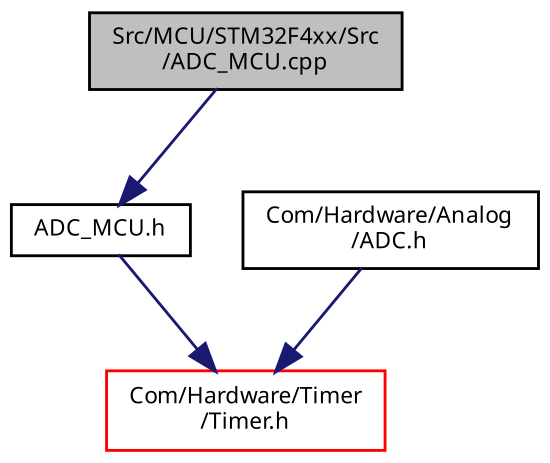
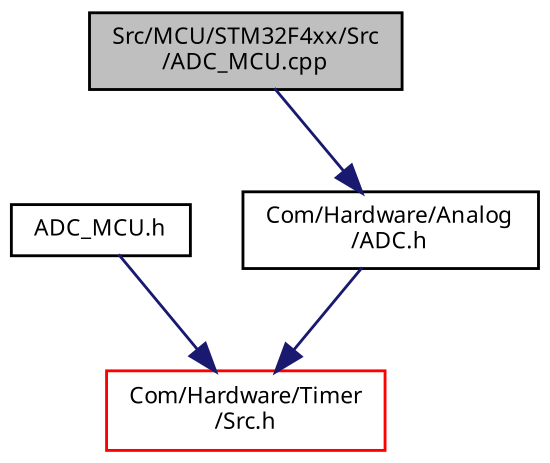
(178, 136) -> (309, 129)
(246, 411) -> (246, 411)
